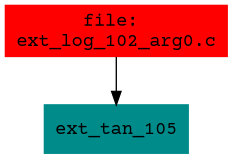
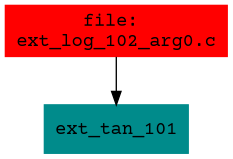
(116, 129) -> (116, 129)
